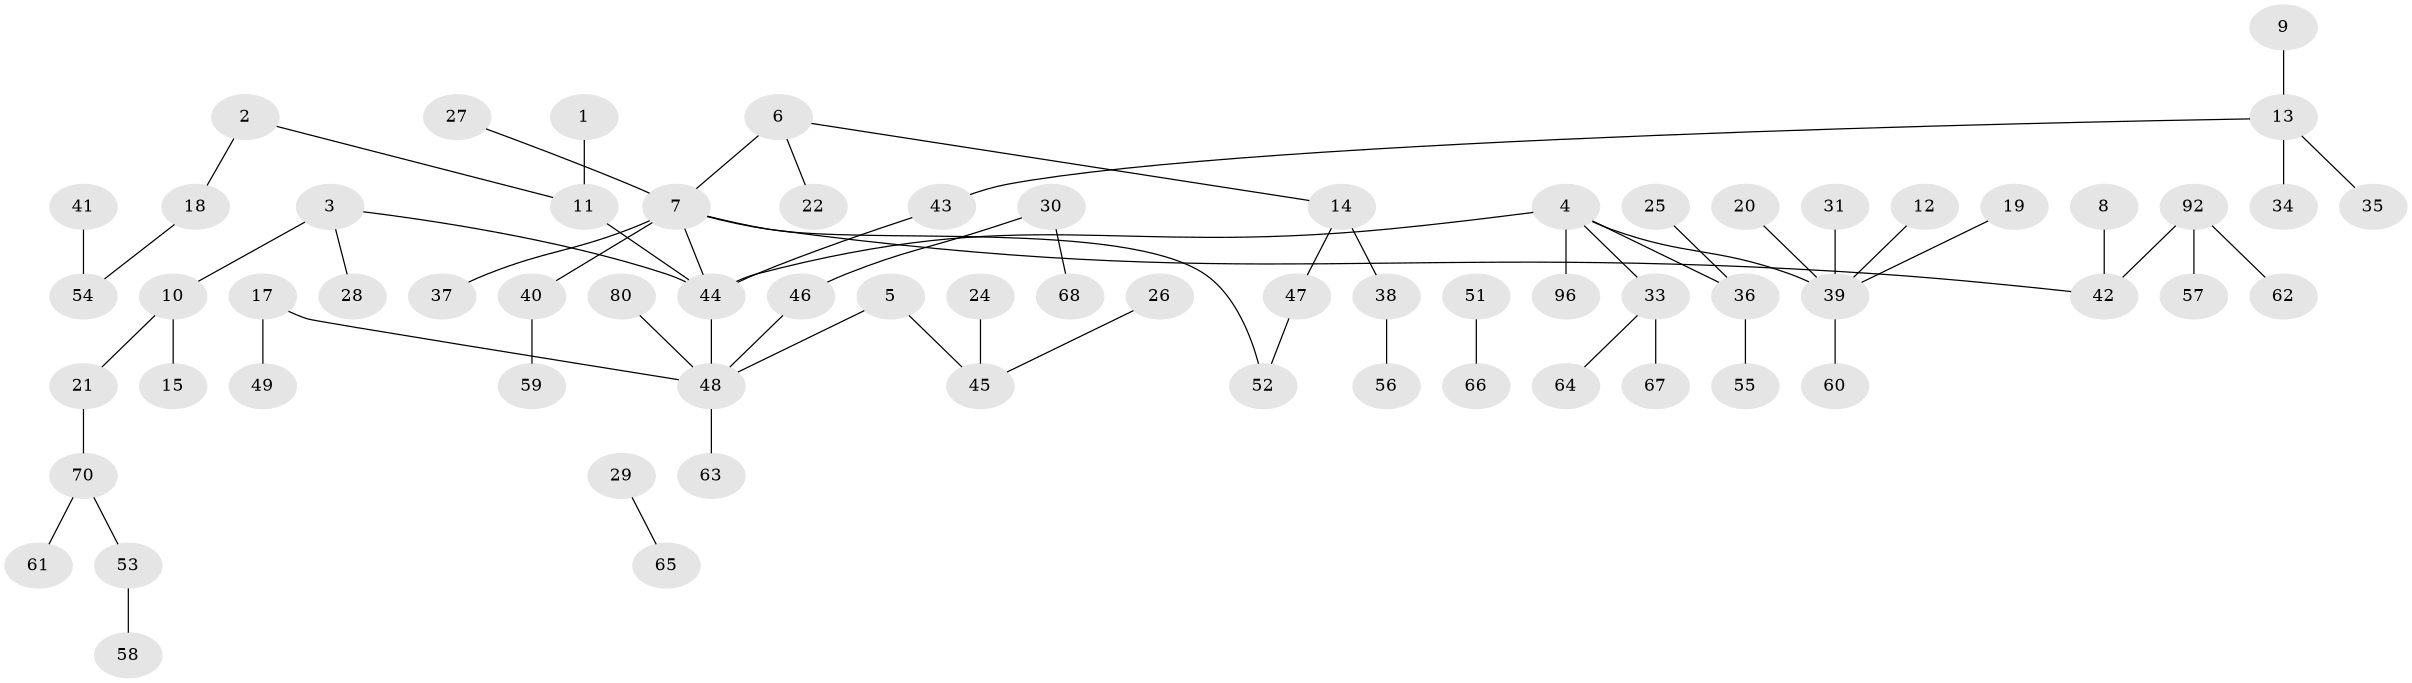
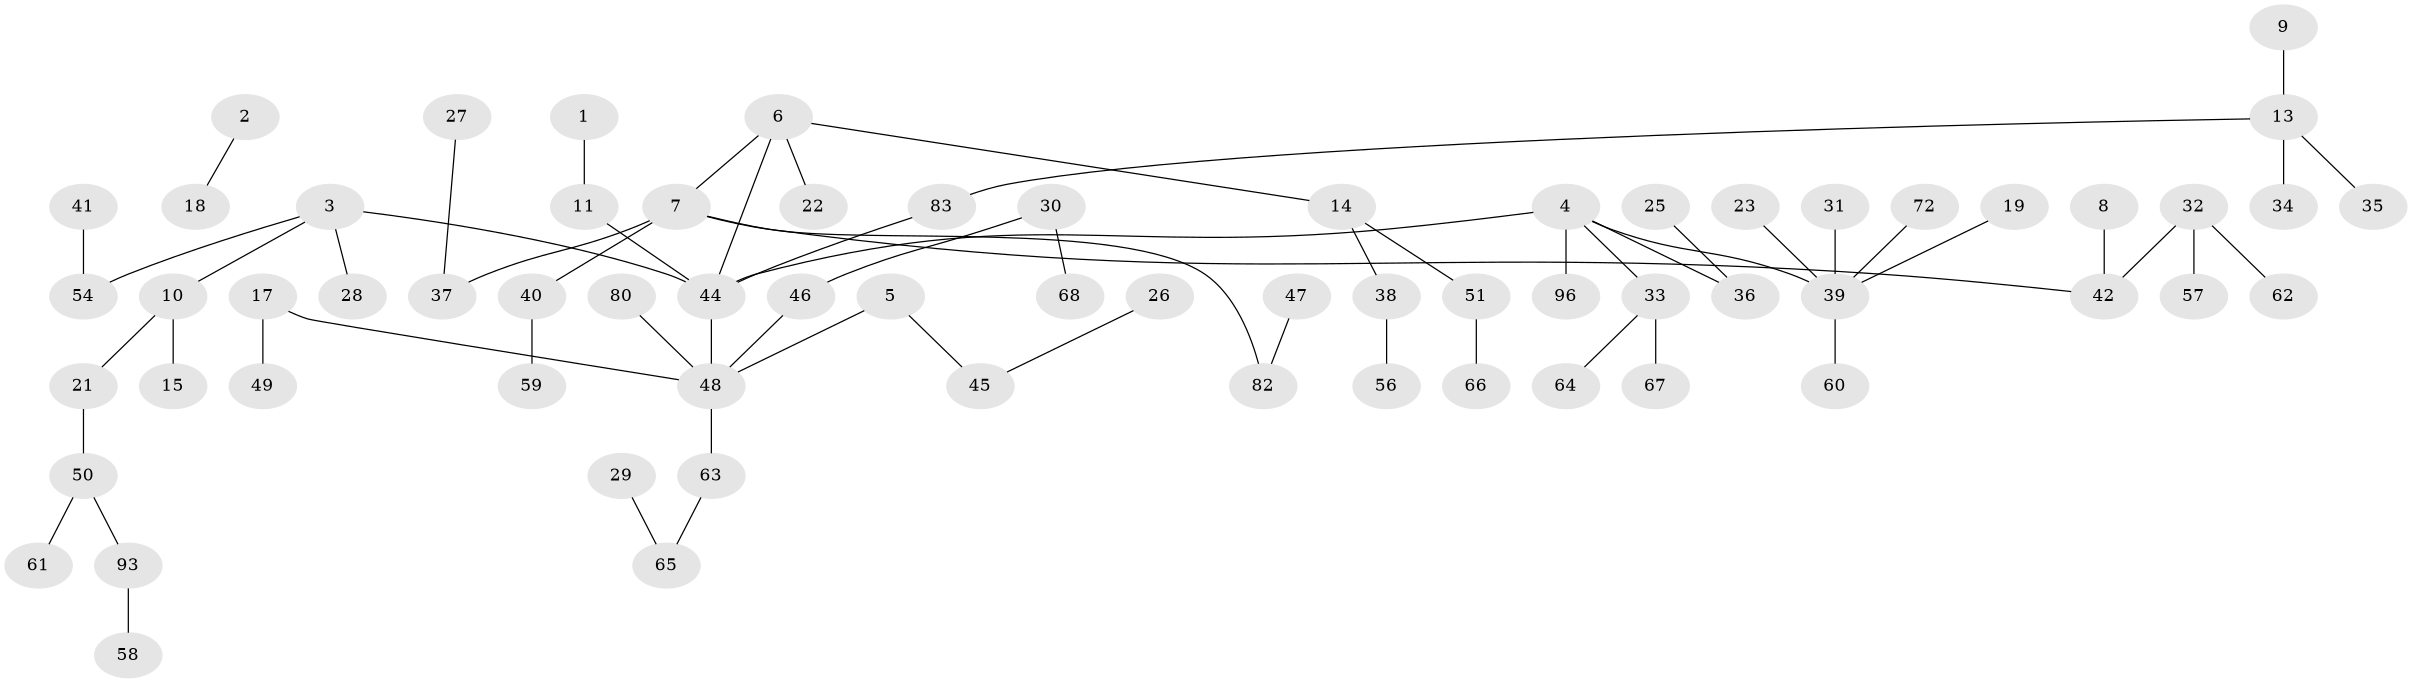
(568, 160) -> (450, 207)
(415, 162) -> none
(942, 207) -> (942, 207)
(1745, 207) -> (1745, 207)
(1925, 207) -> (1925, 207)
(2194, 207) -> (2194, 207)
(139, 252) -> (204, 247)
(694, 252) -> (745, 207)
(1319, 252) -> (1409, 252)
(980, 297) -> none
(1263, 386) -> (1263, 386)
(1745, 386) -> none
(83, 476) -> (83, 476)
none -> (689, 521)
(128, 566) -> (128, 566)
